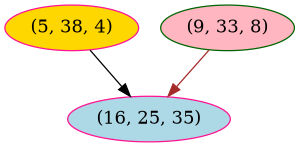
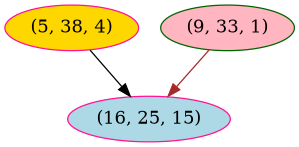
(228, 28) -> (228, 28)
(149, 119) -> (149, 119)
